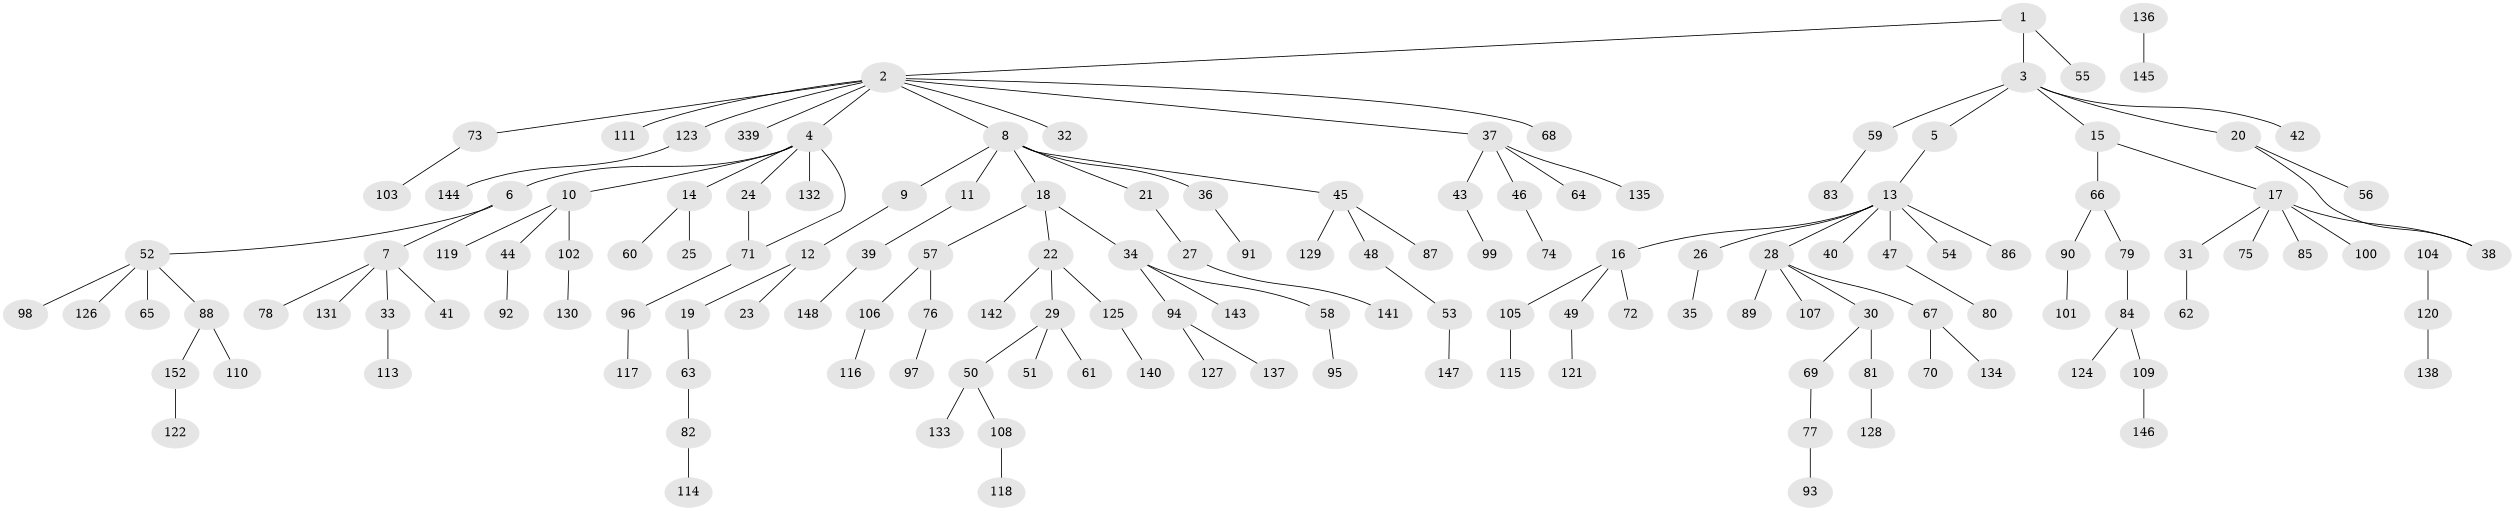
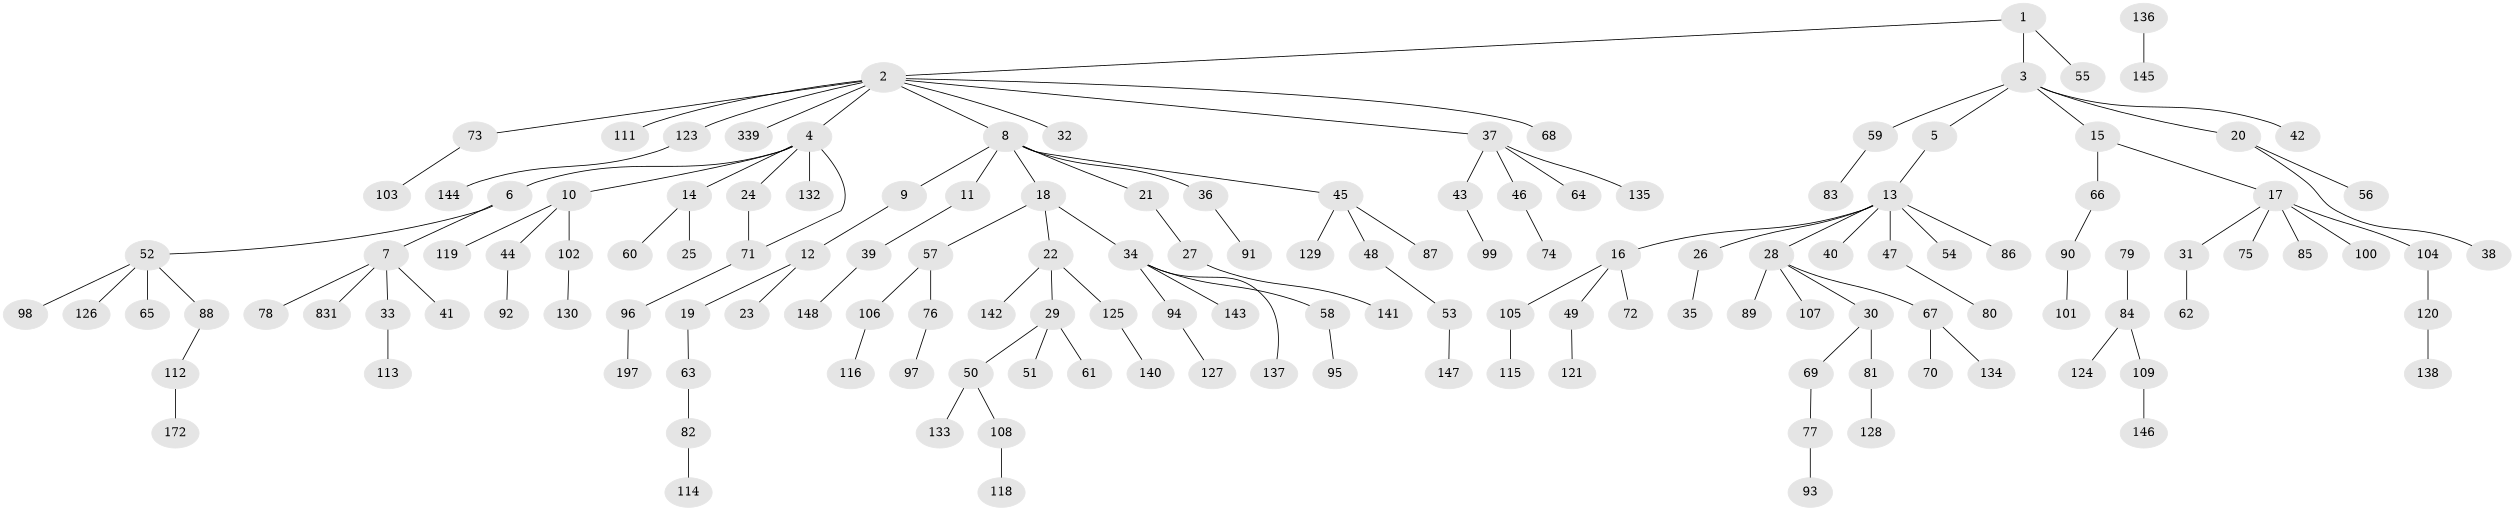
(2342, 219) -> (2352, 225)
(2113, 226) -> none
(327, 315) -> (327, 315)
(1224, 344) -> (1245, 283)
(175, 374) -> (175, 374)
(237, 374) -> none
(628, 374) -> (628, 374)
(175, 433) -> (175, 433)
